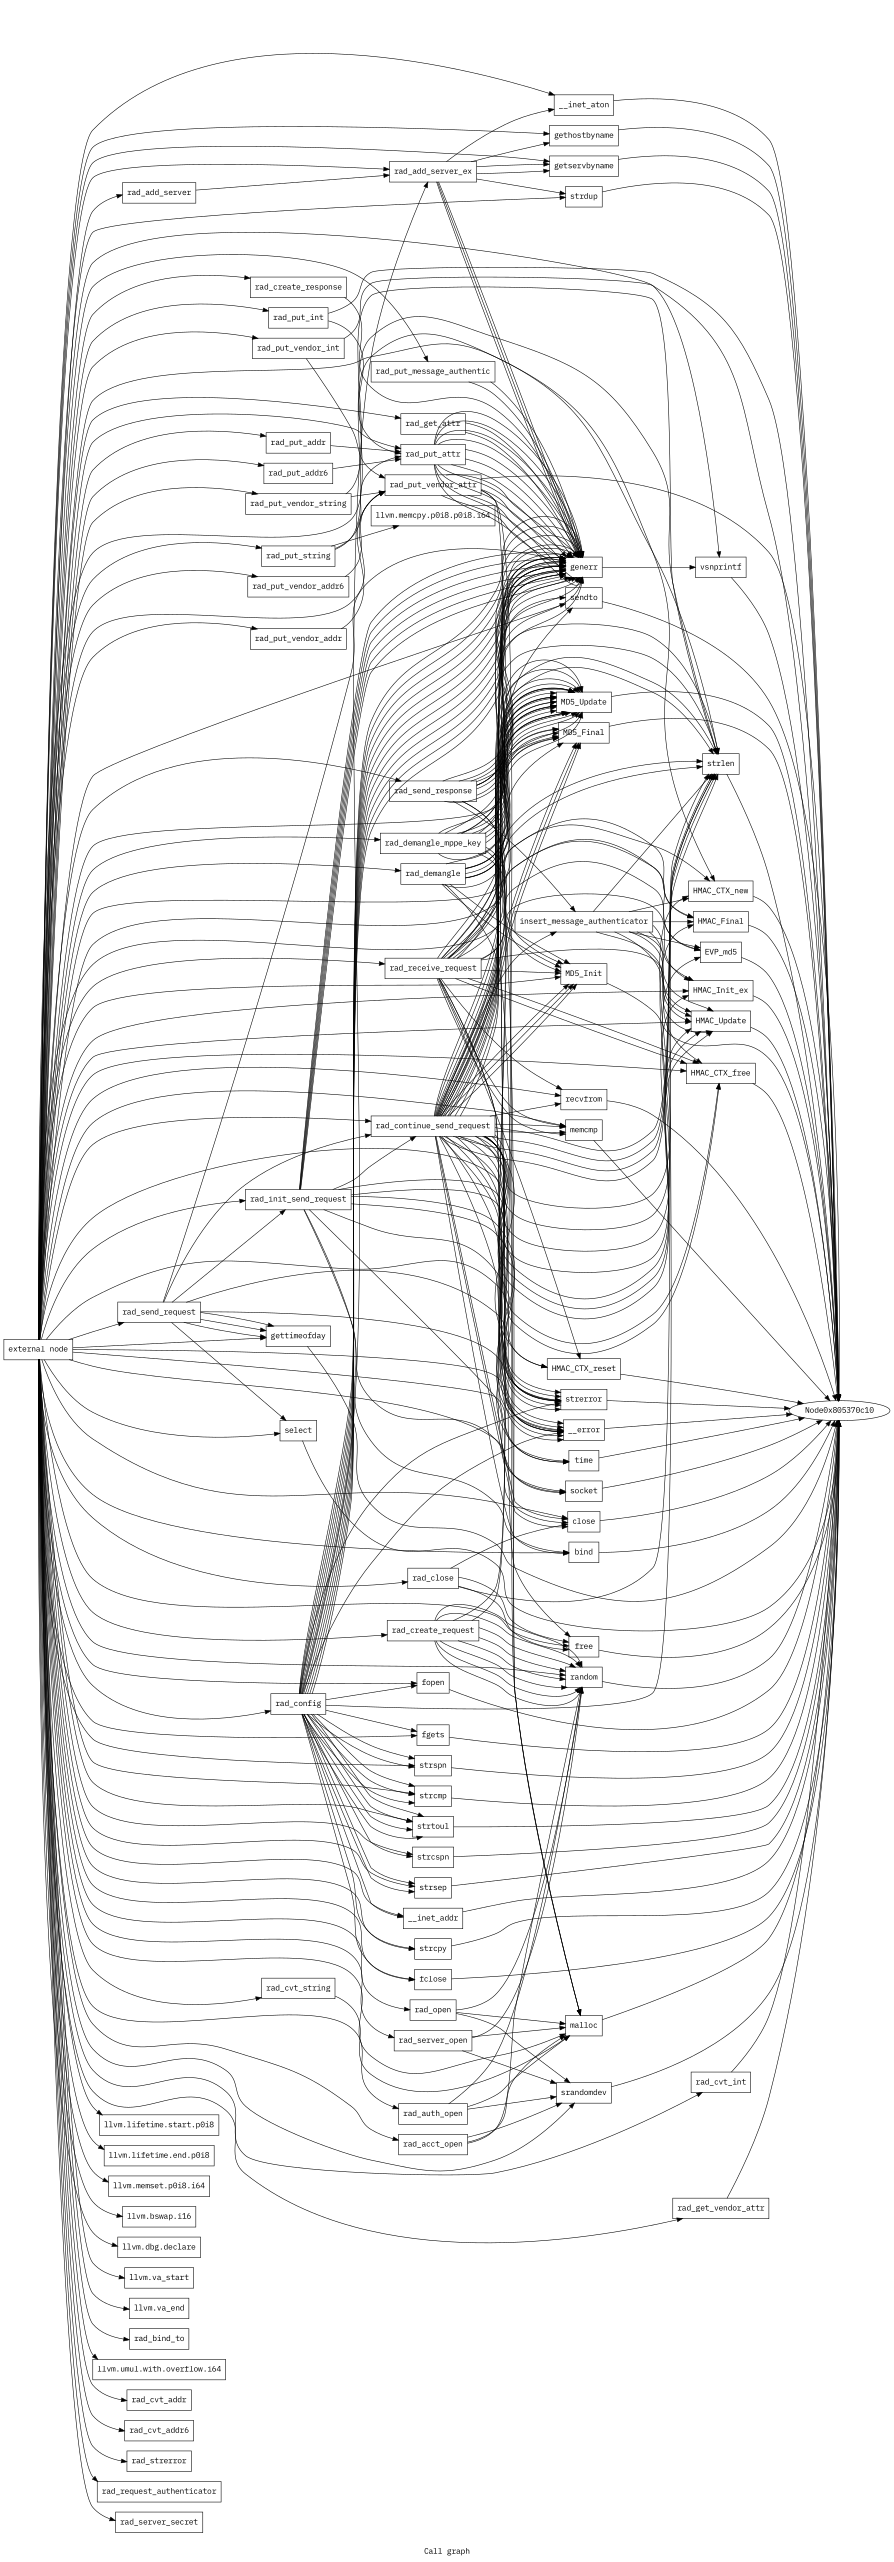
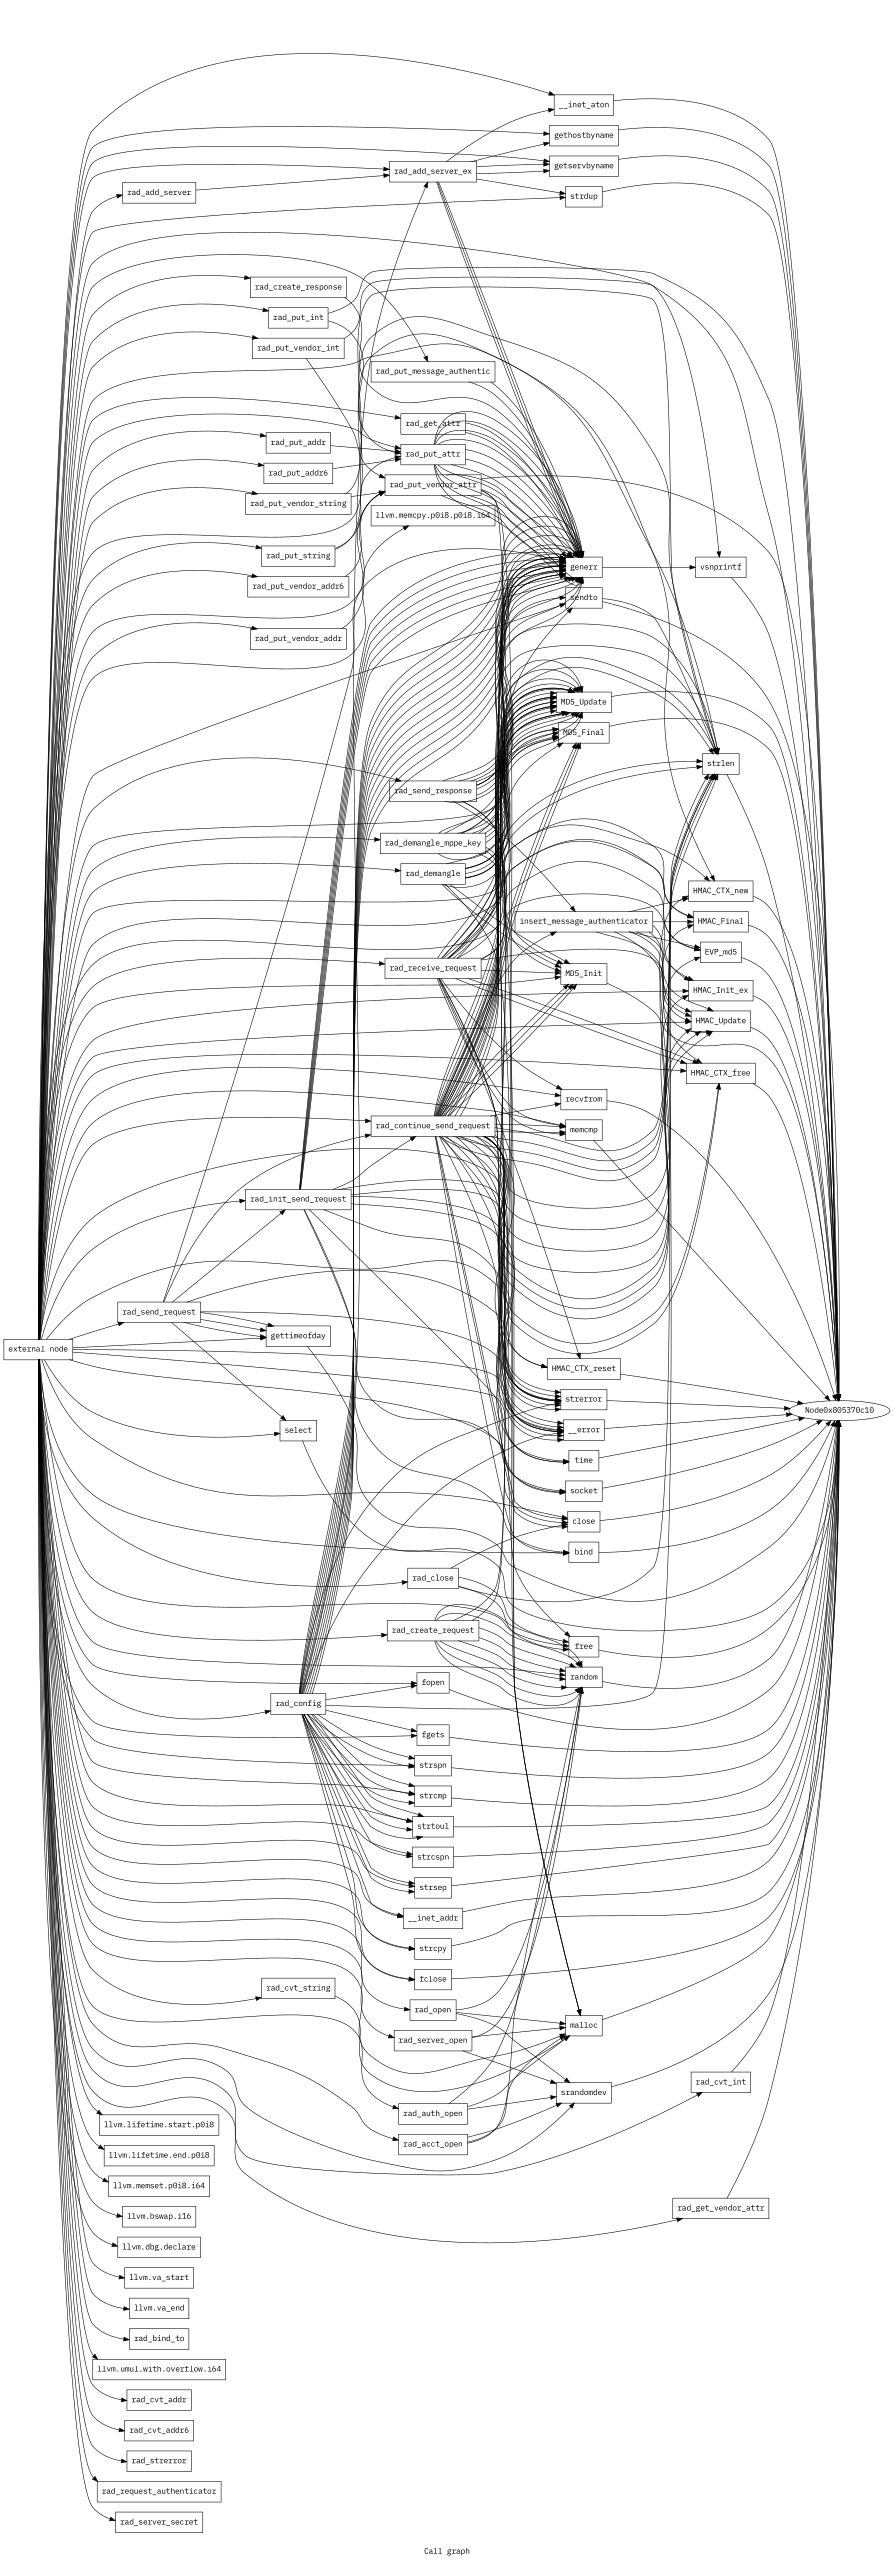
(365, 536) -> (67, 774)
(648, 848) -> (681, 670)
